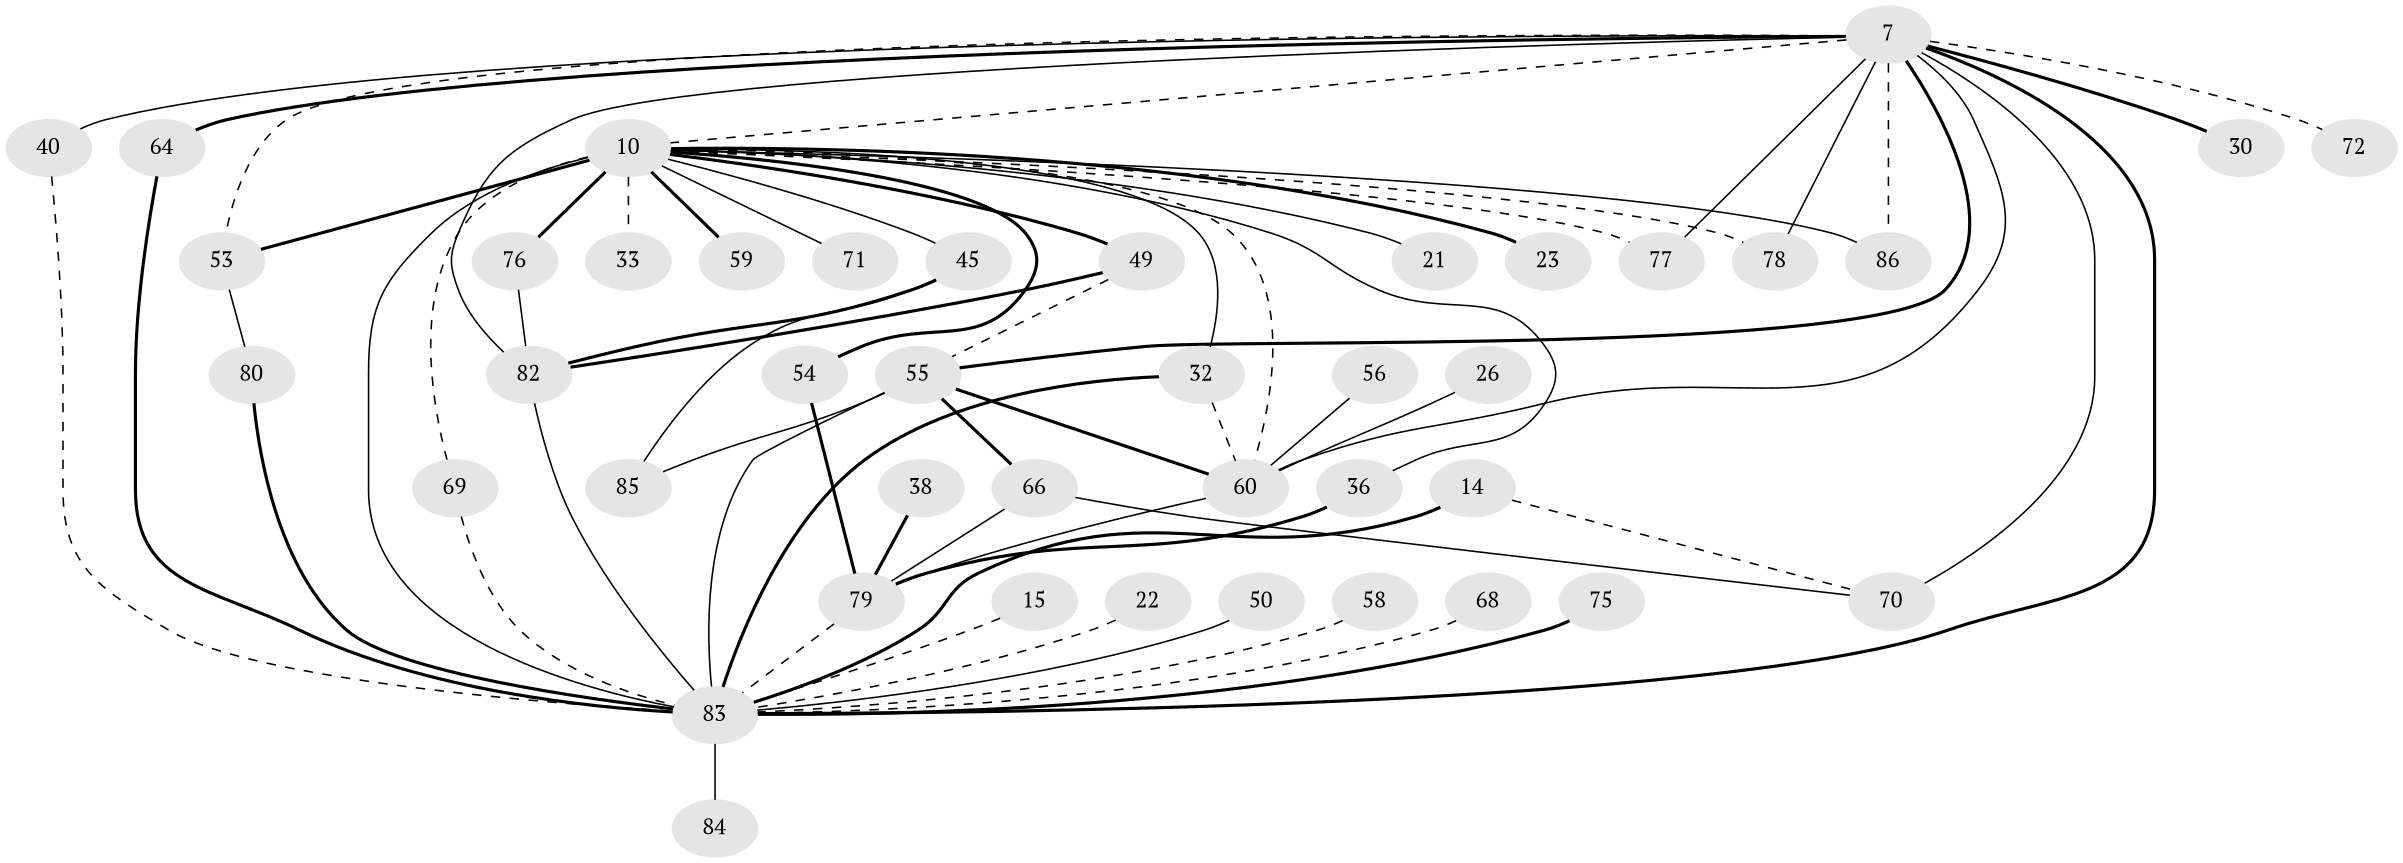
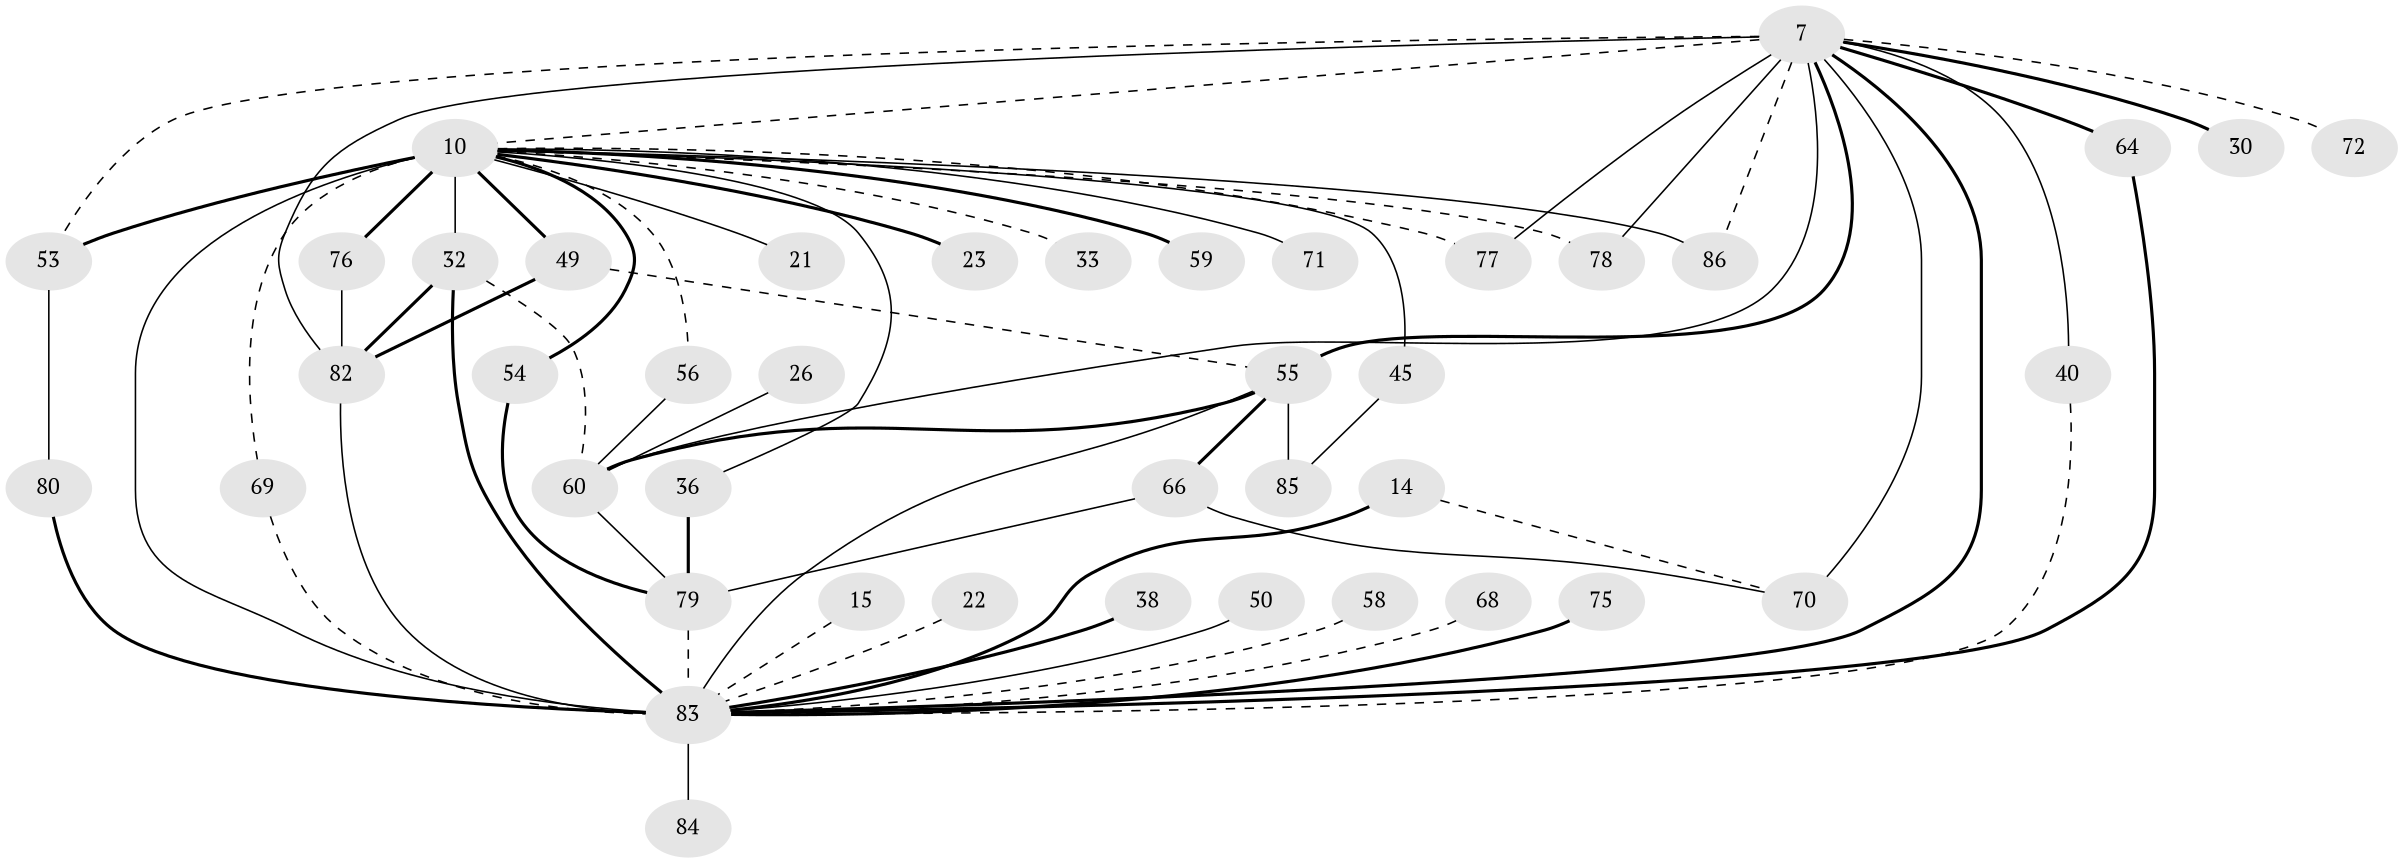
(1228, 231) -> (632, 214)
(753, 326) -> (399, 318)
(891, 545) -> (1020, 648)
